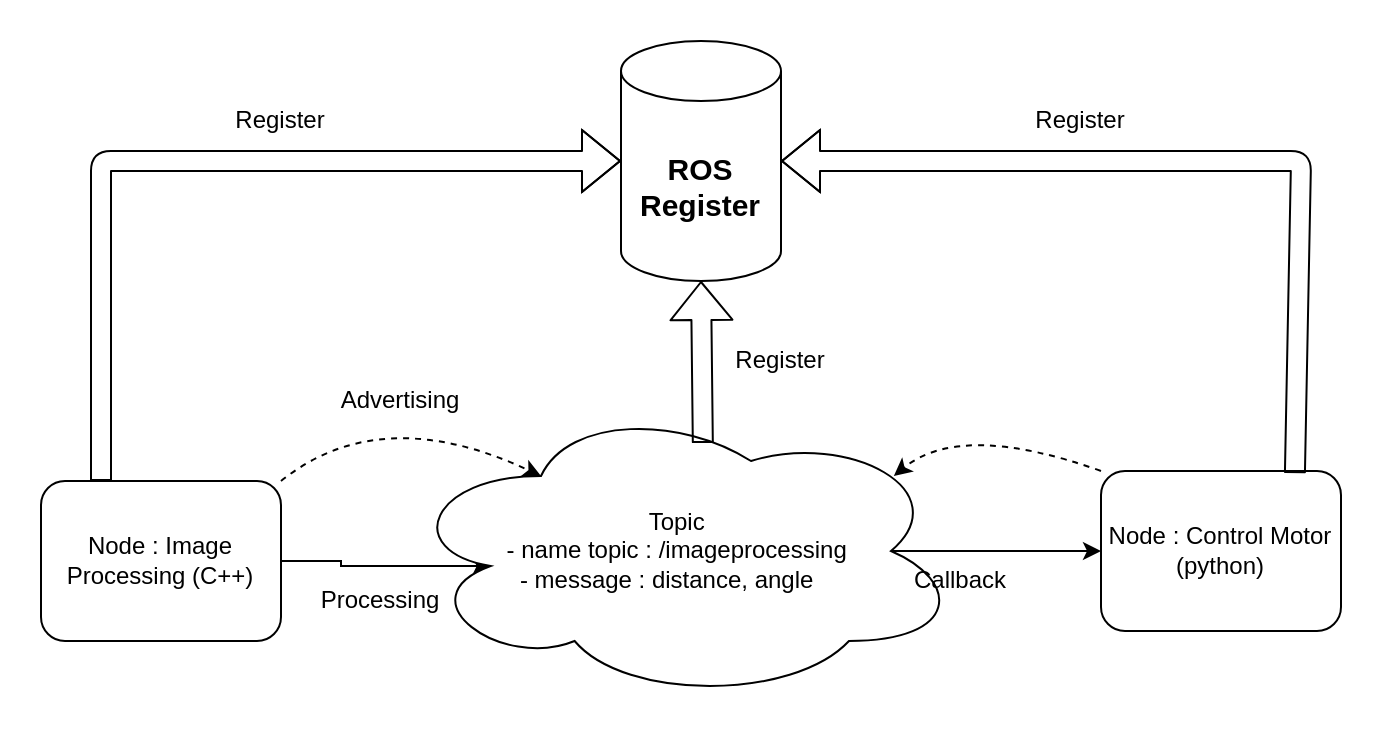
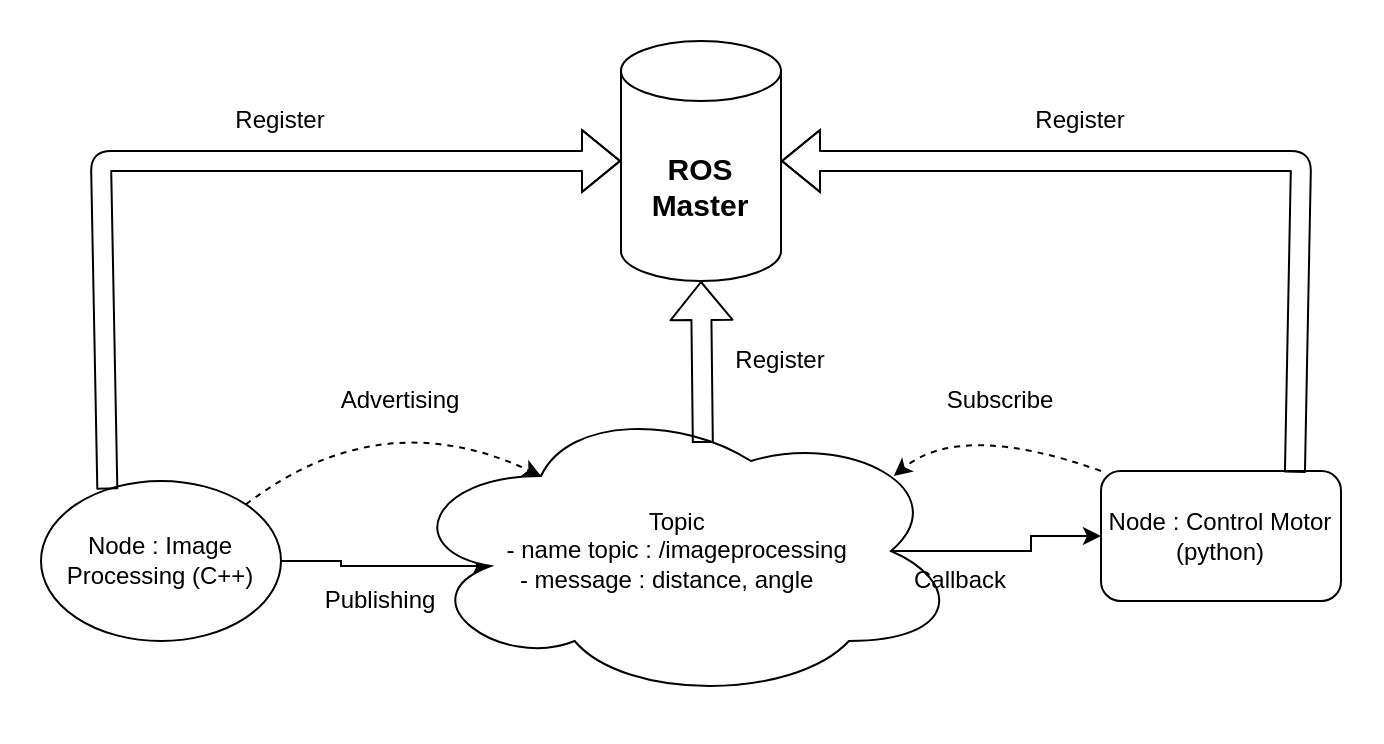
(701, 187) -> (701, 187)
none -> (1001, 401)
(1221, 551) -> (1221, 536)
(161, 561) -> (161, 561)
(381, 601) -> (381, 601)
